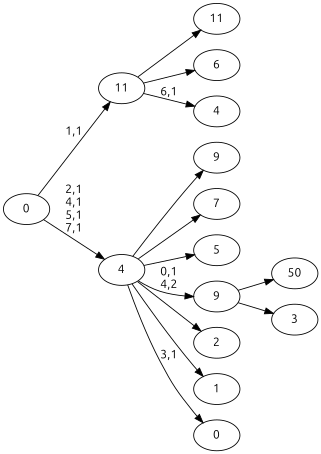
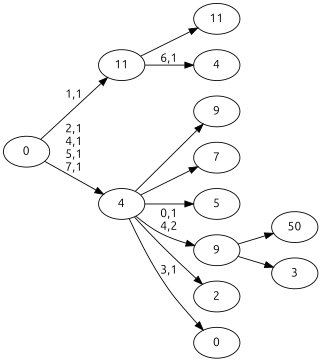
(217, 65) -> none
(217, 389) -> none
